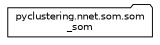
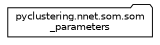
(80, 22) -> (80, 22)
